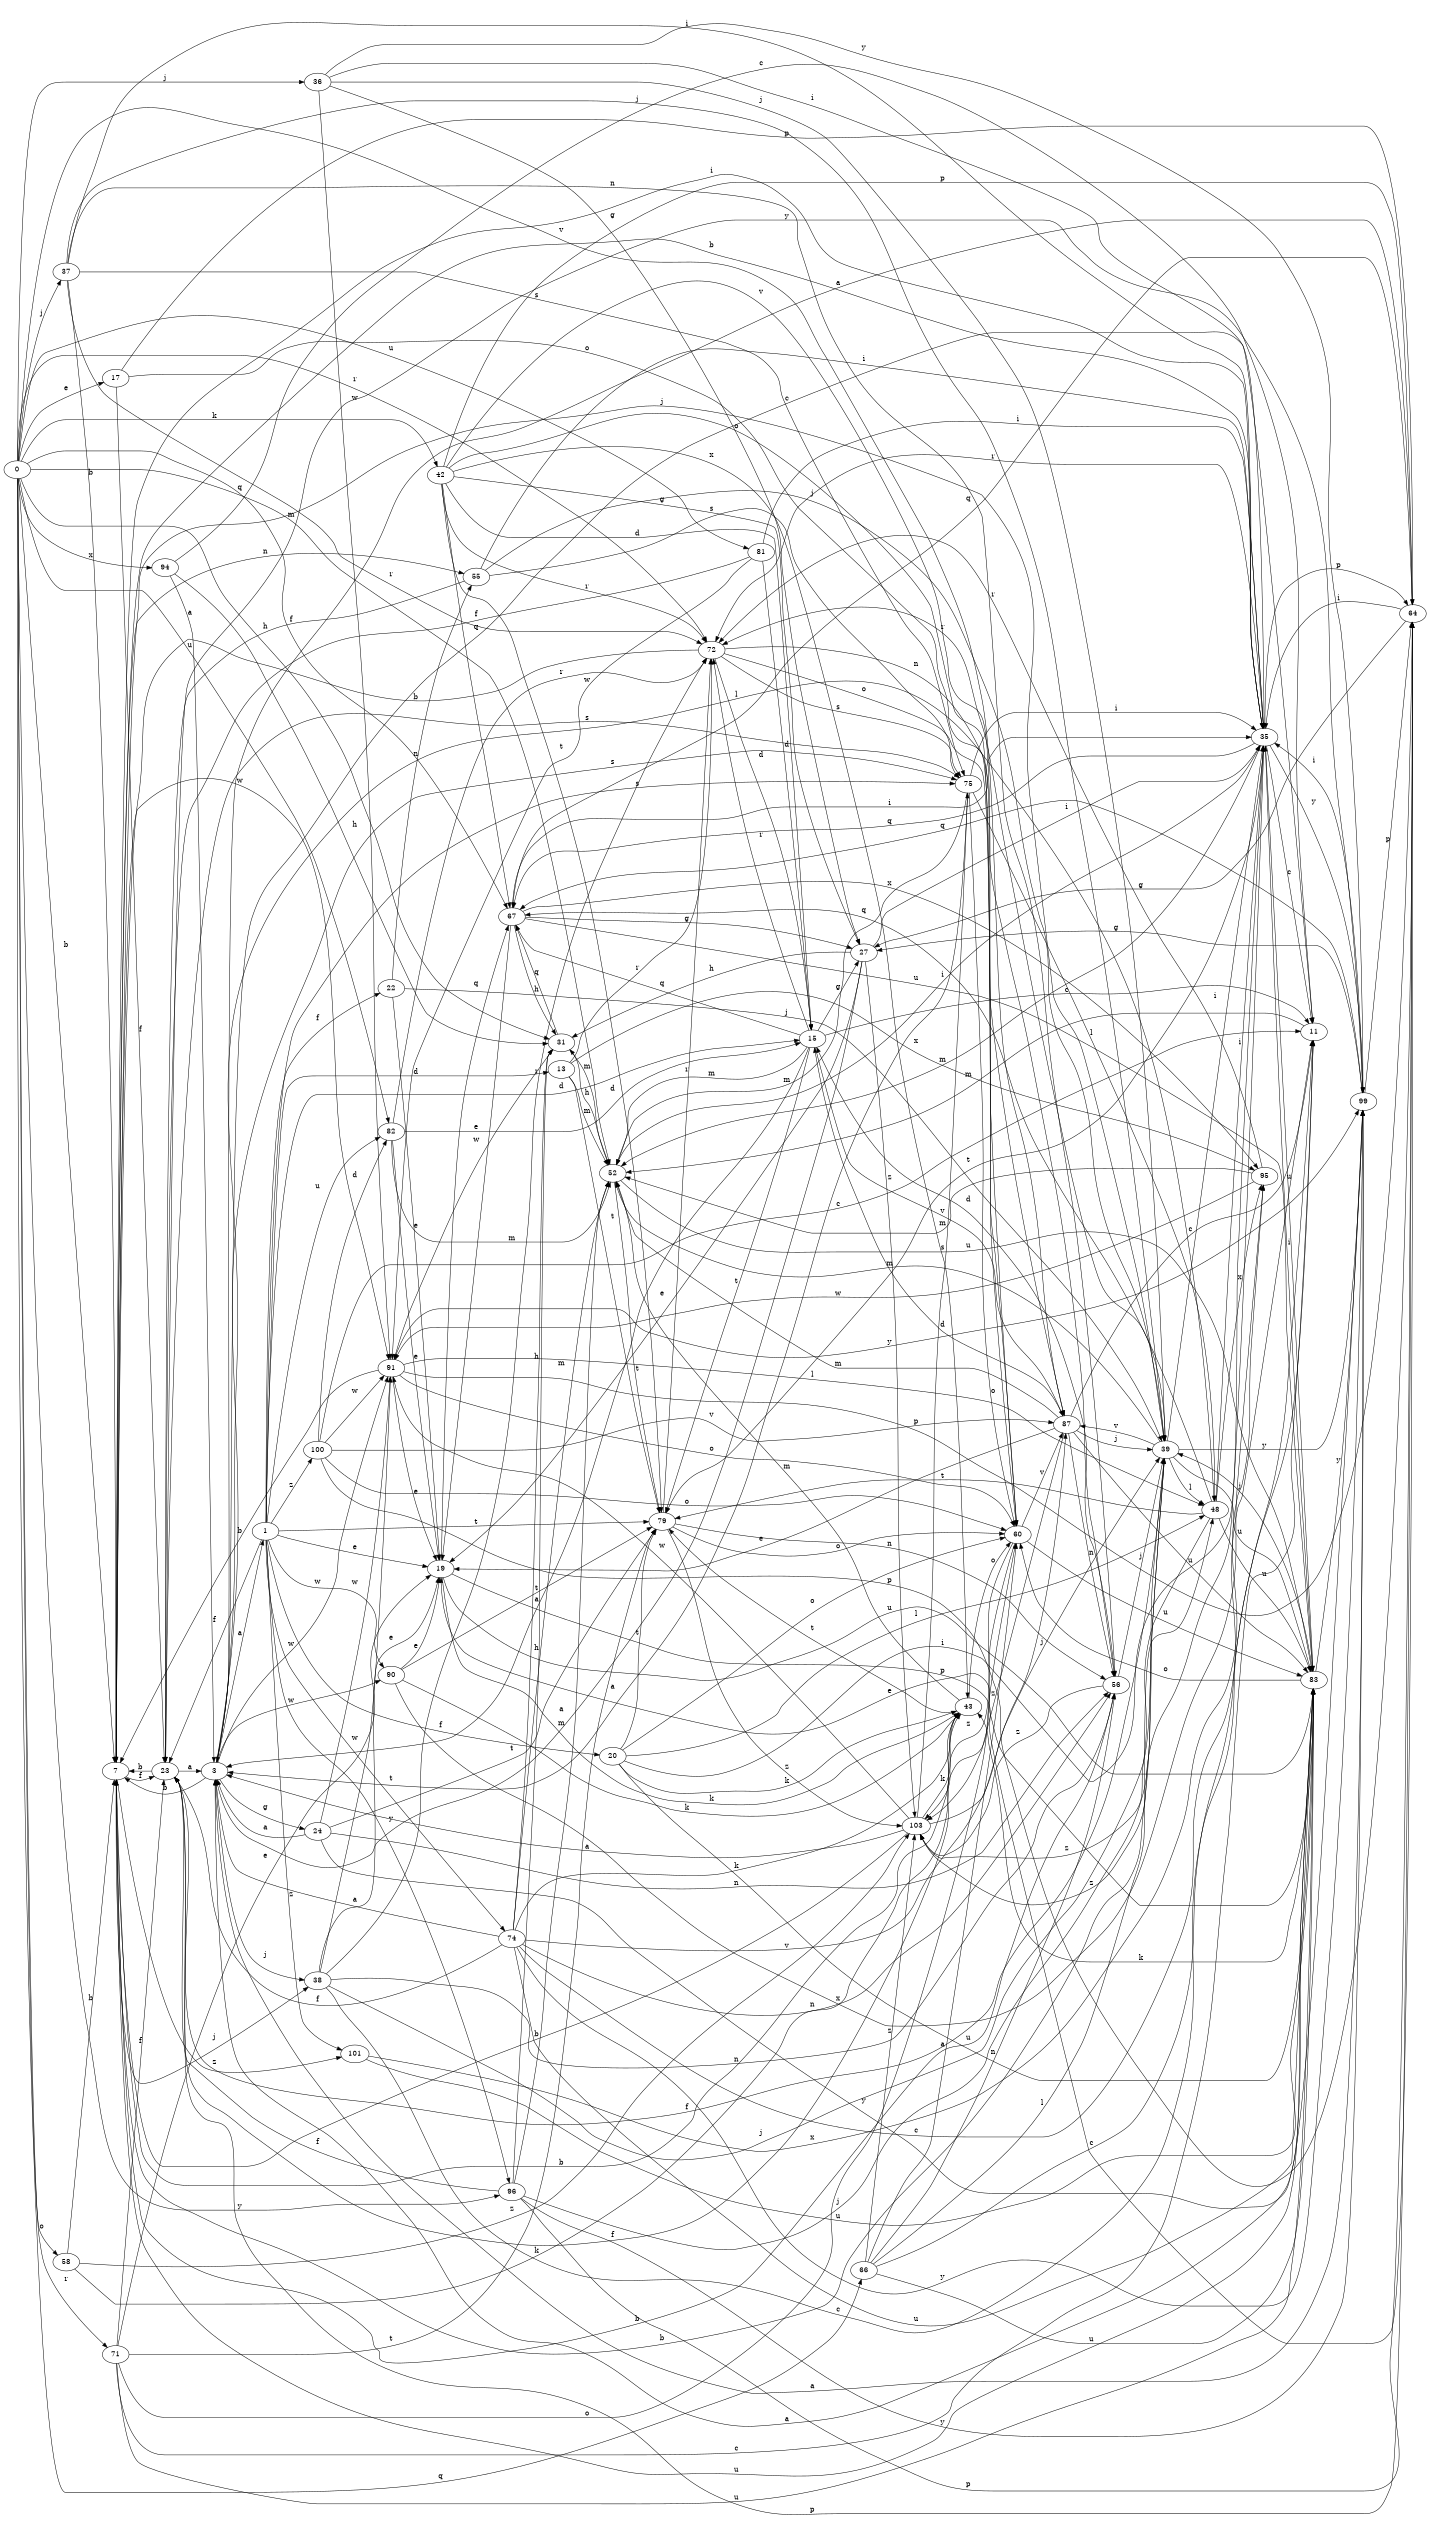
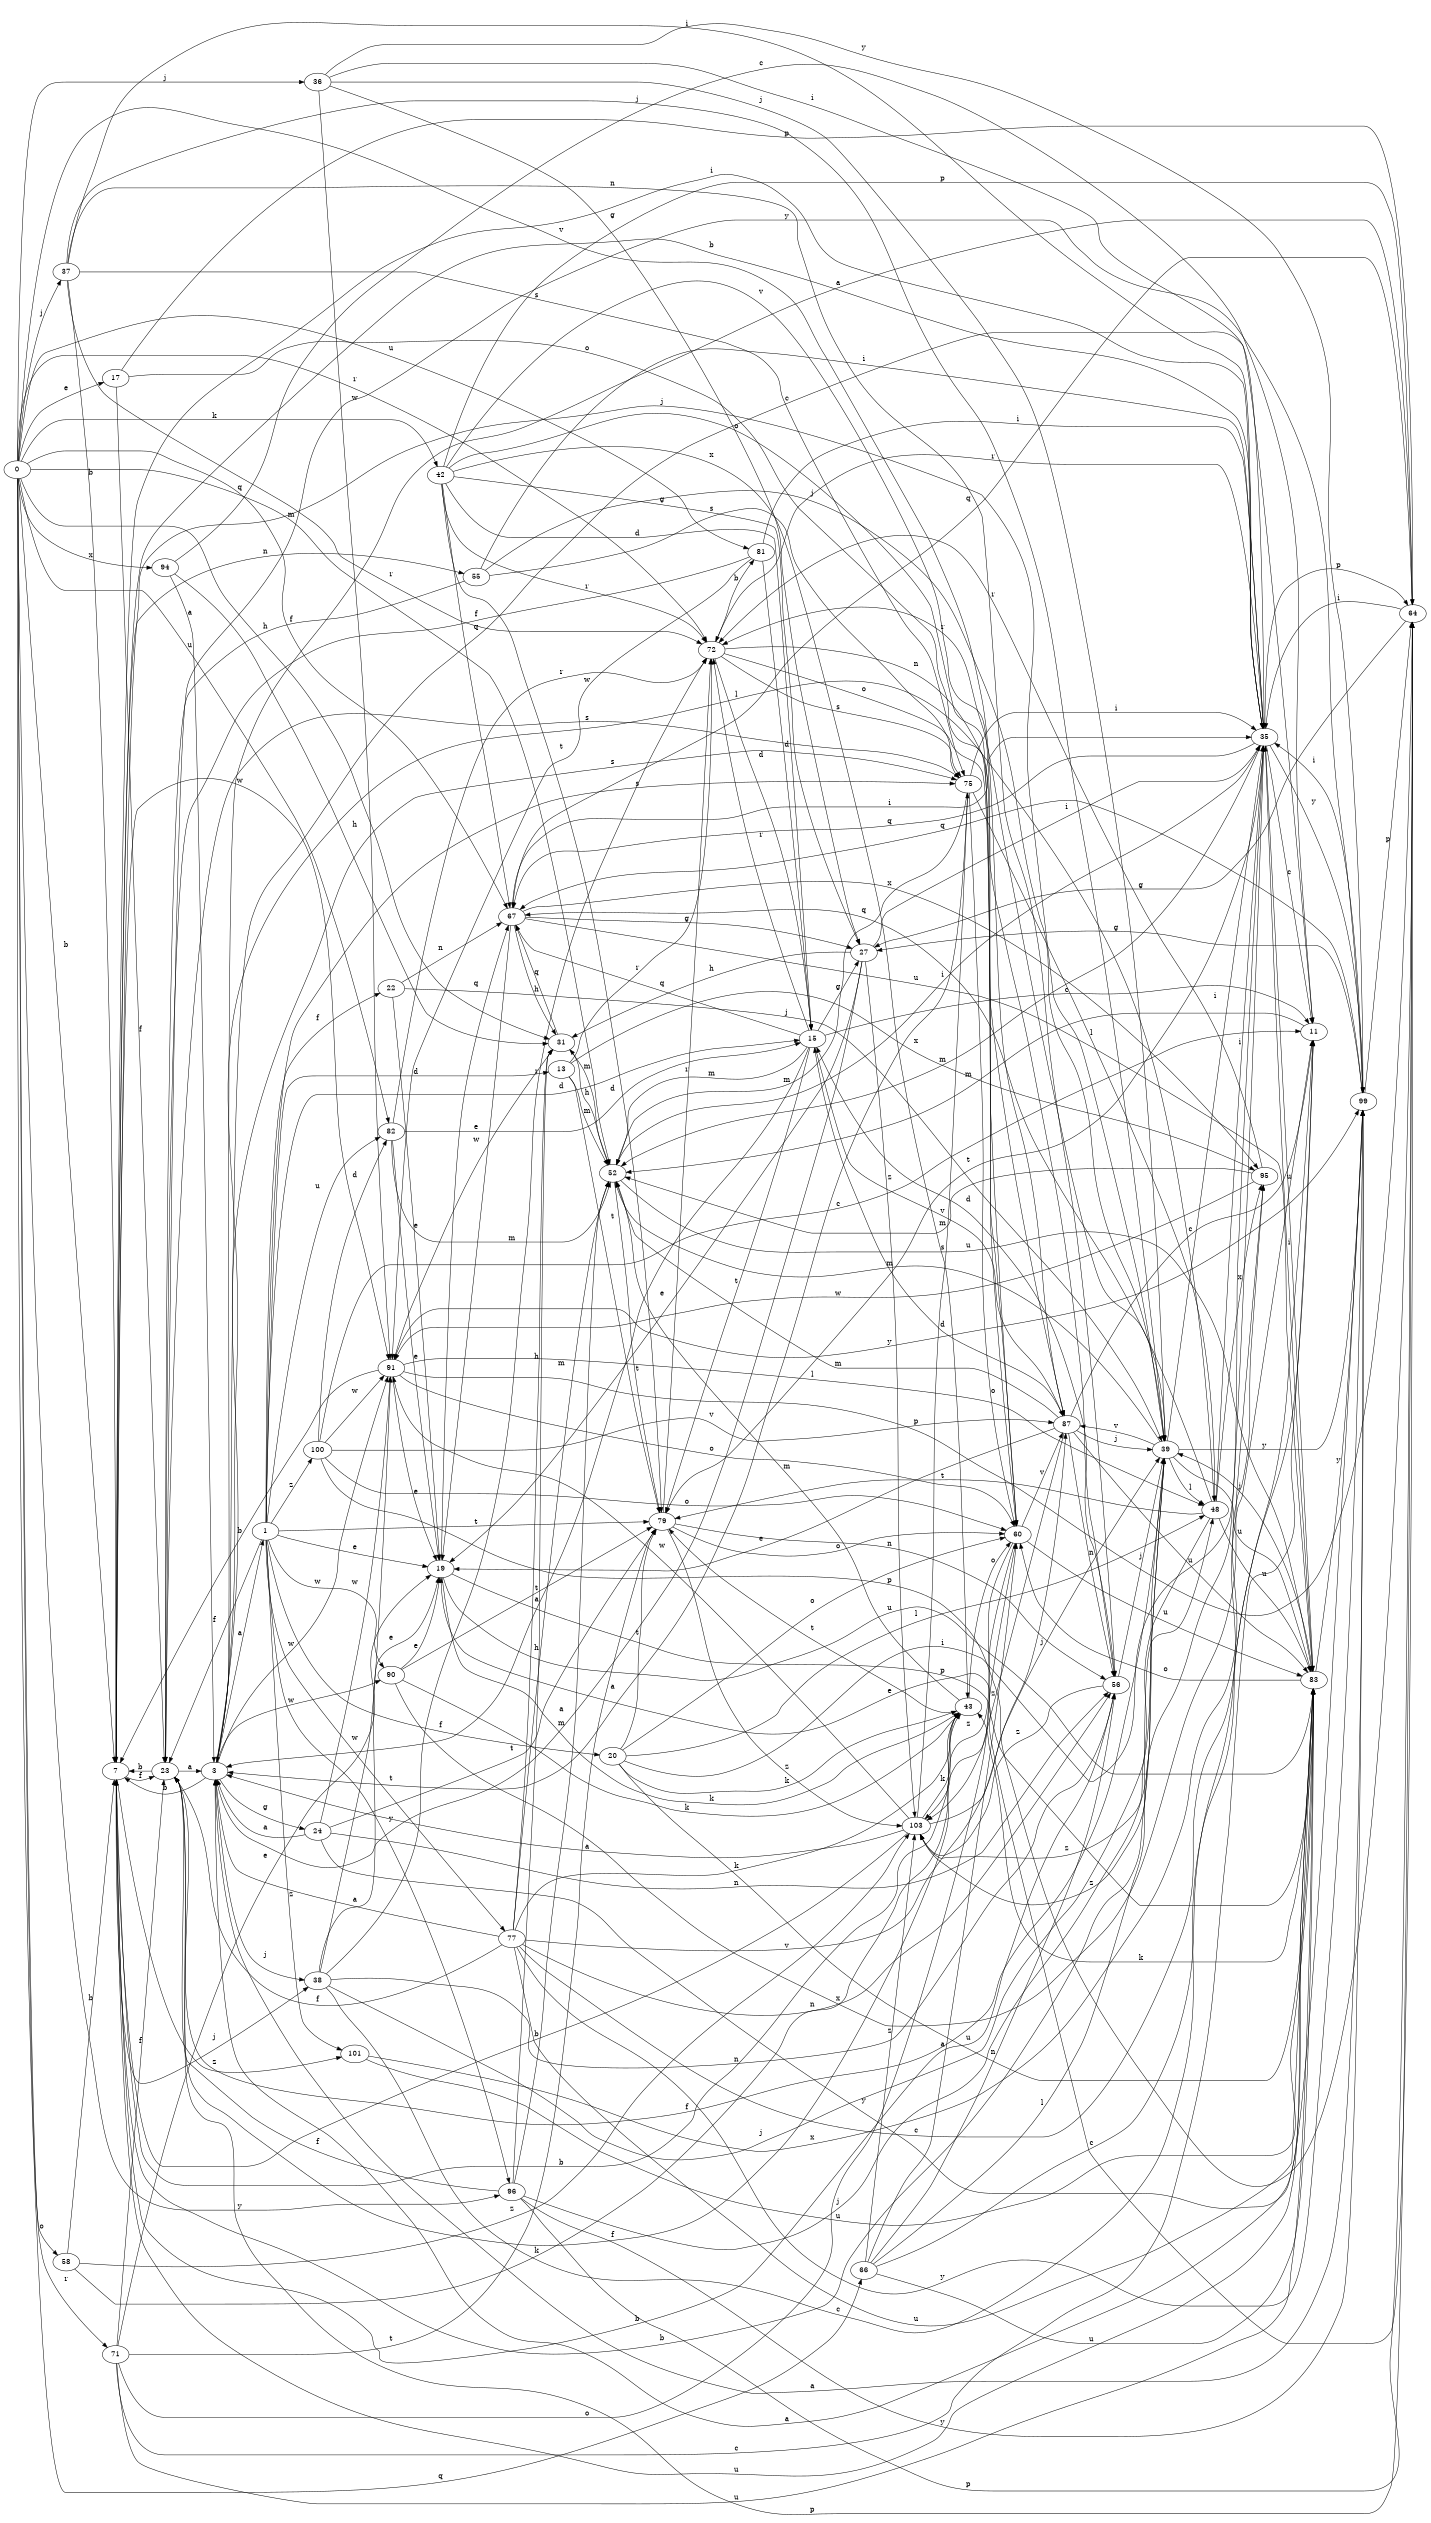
(414, 781) -> (449, 954)
(138, 803) -> (730, 601)
(512, 1939) -> (512, 1939)
